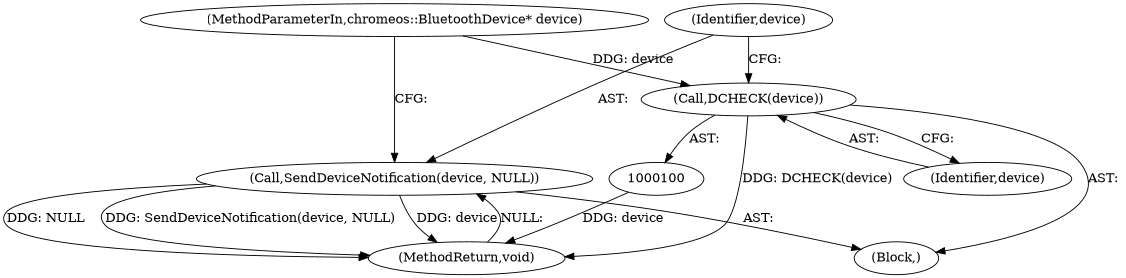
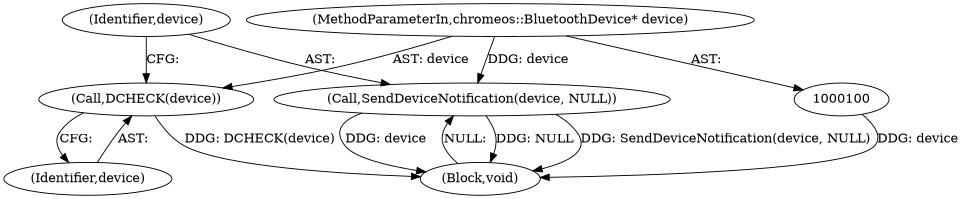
(633, 60) -> (431, 60)
(413, 99) -> (528, 60)
(690, 132) -> (680, 62)
(467, 258) -> (480, 179)
(896, 258) -> none
